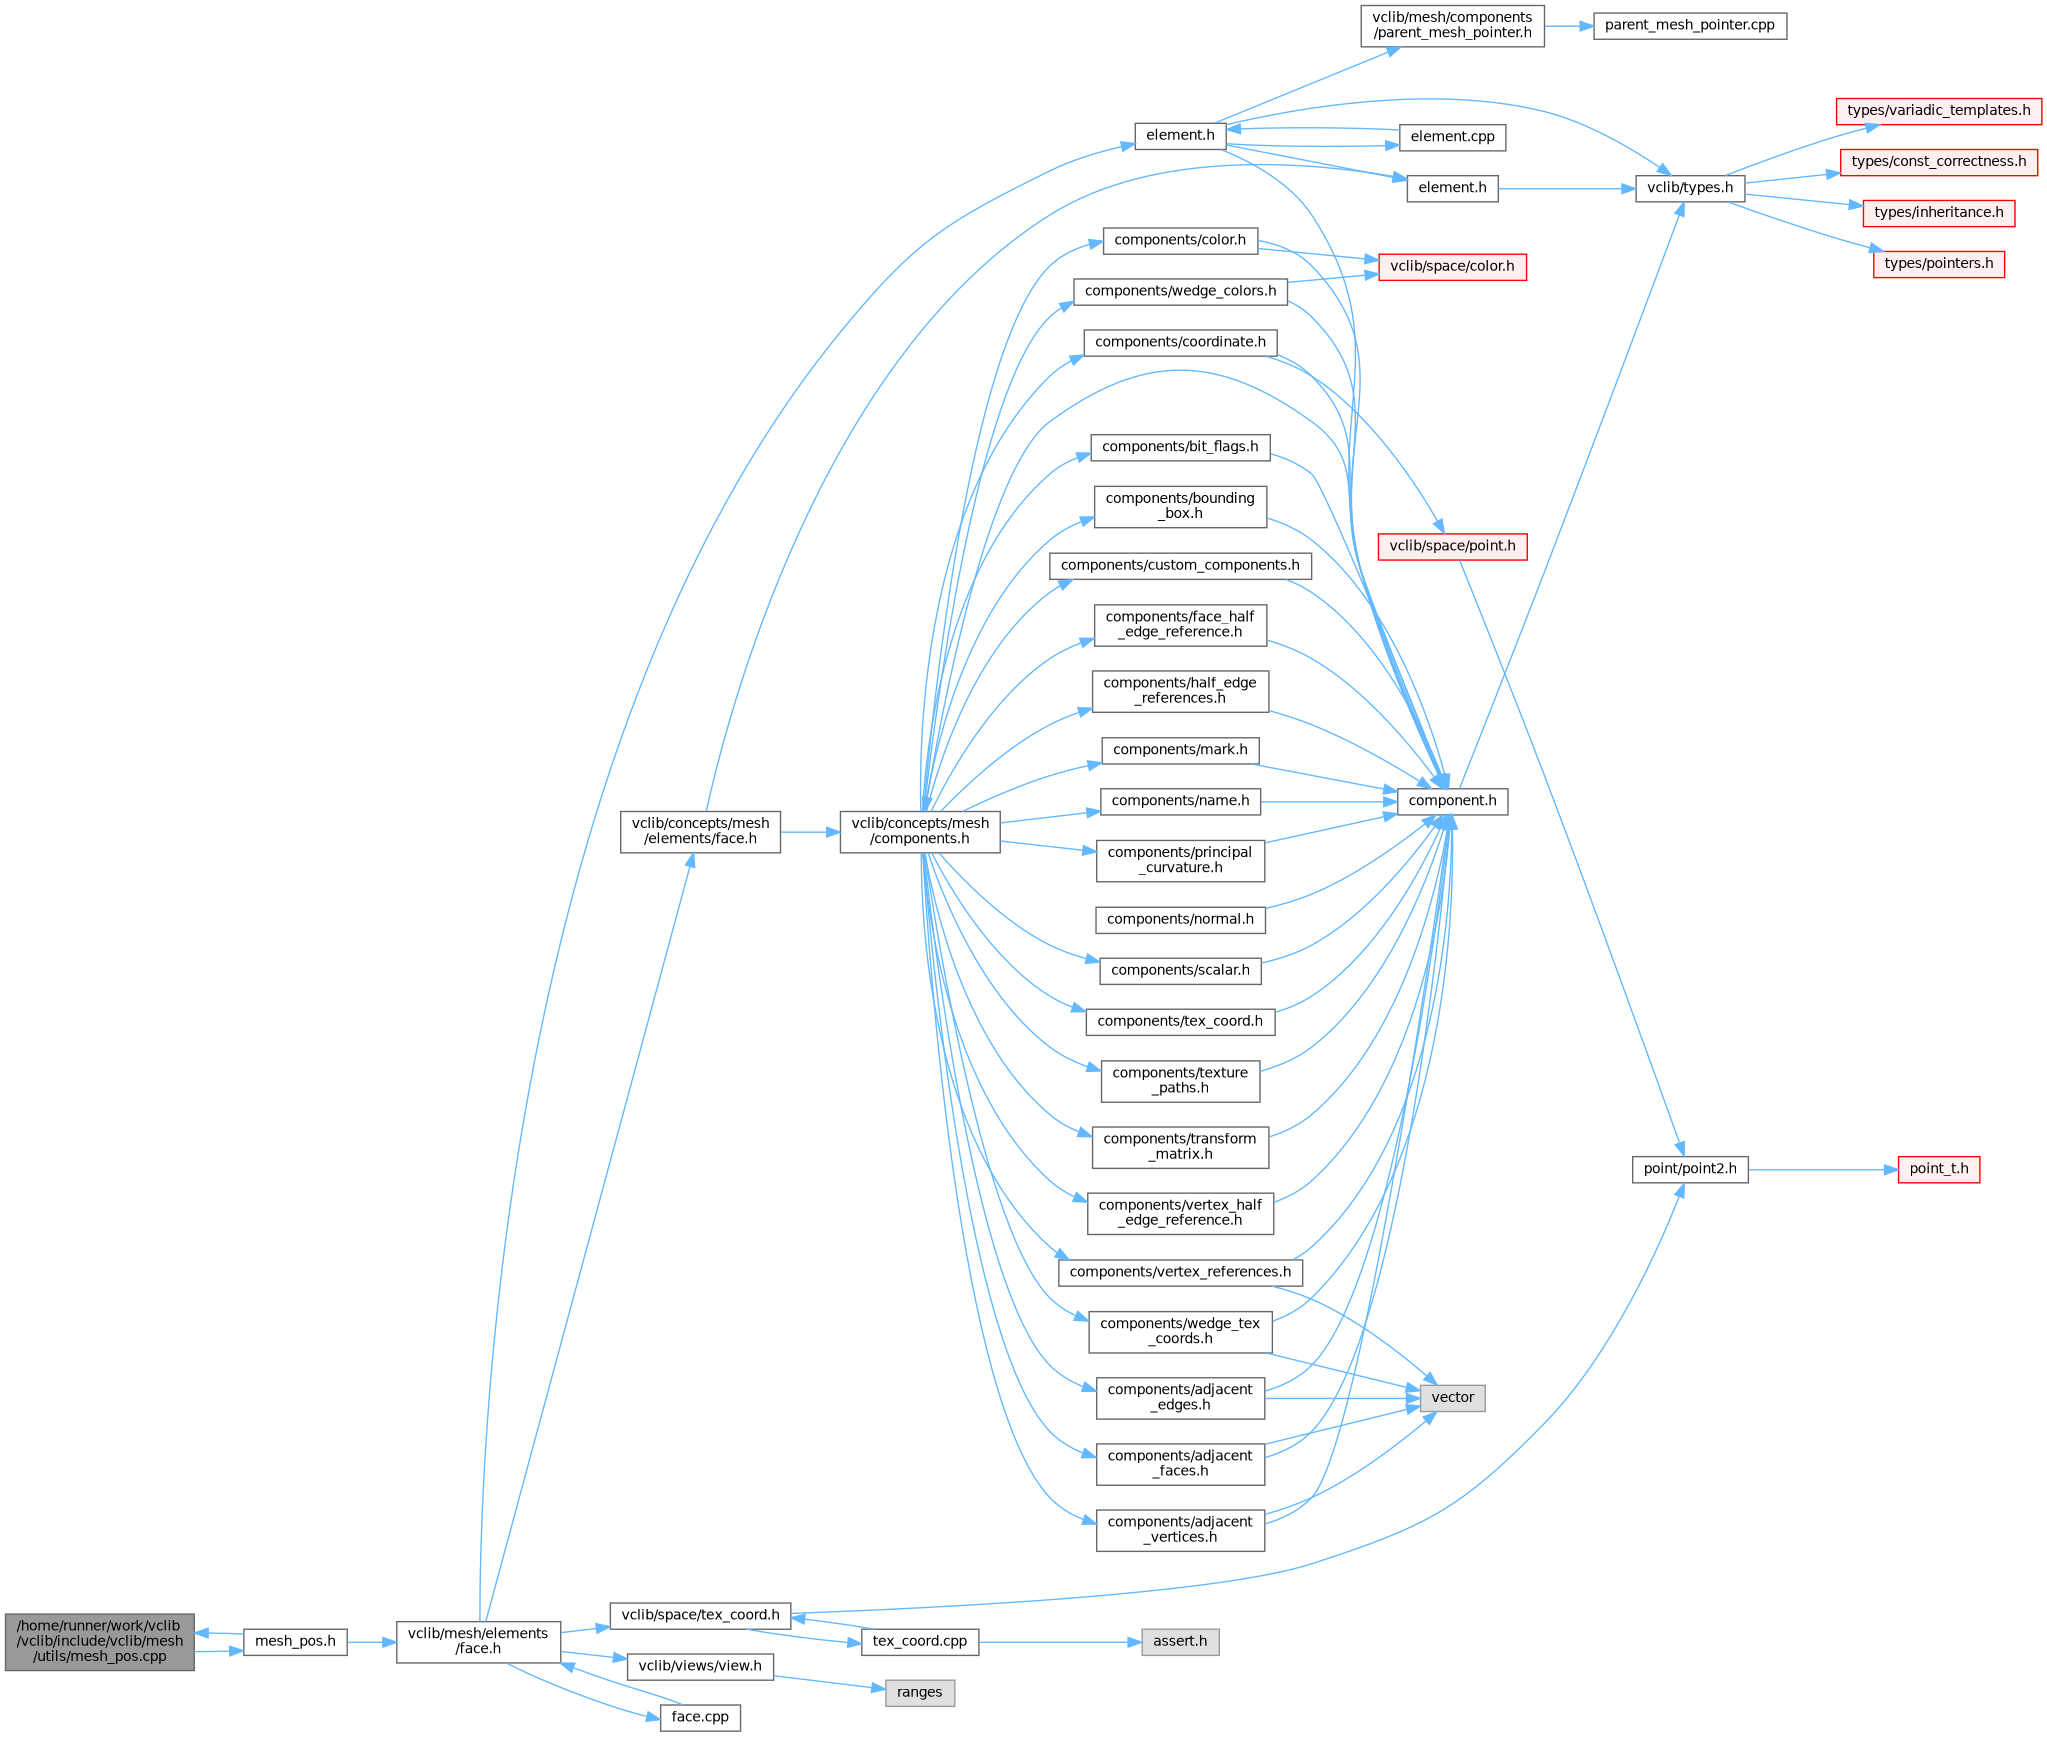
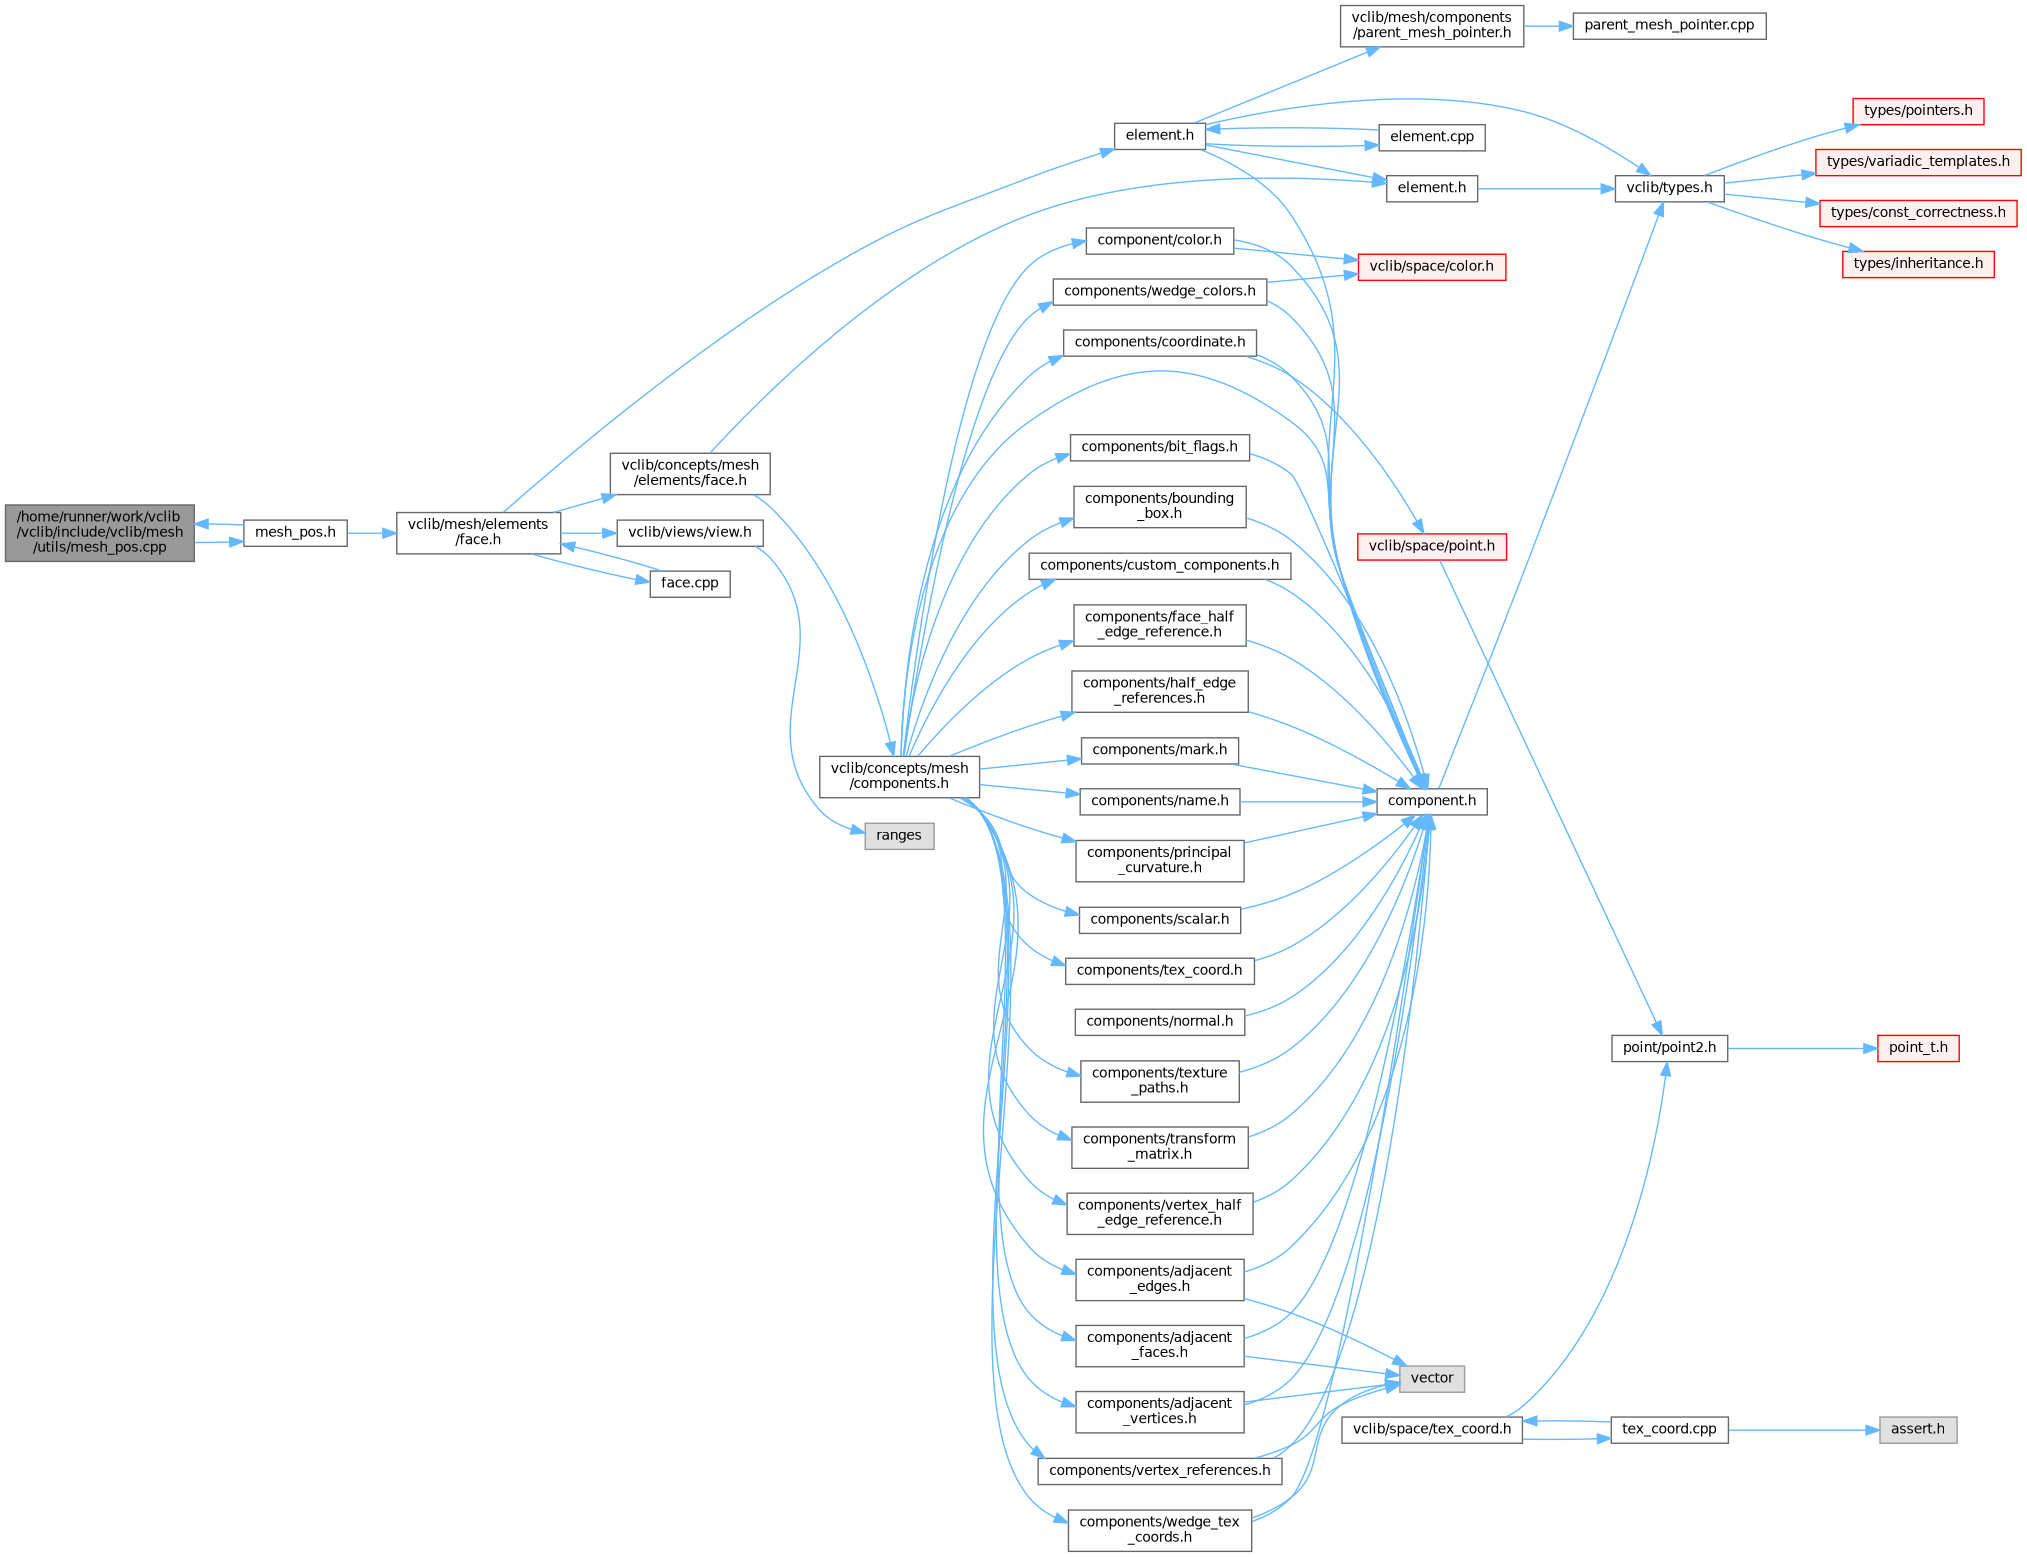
(1181, 241) -> (1160, 241)
(1179, 370) -> (1166, 372)
(579, 1631) -> none
